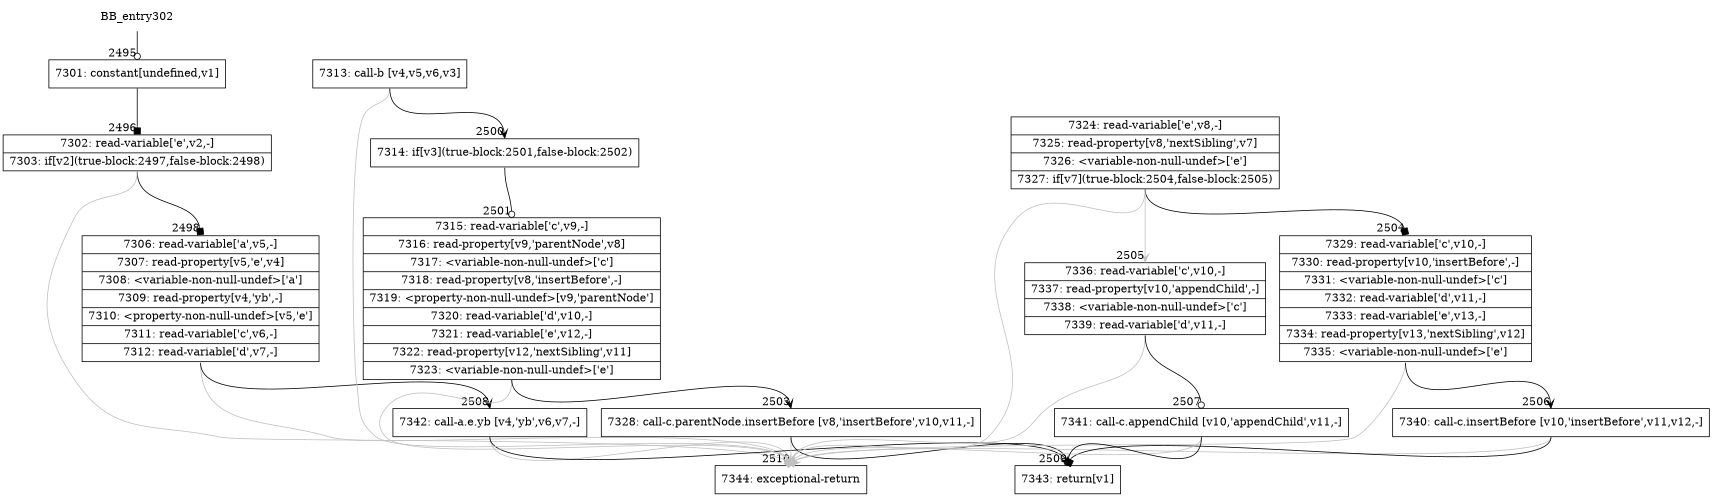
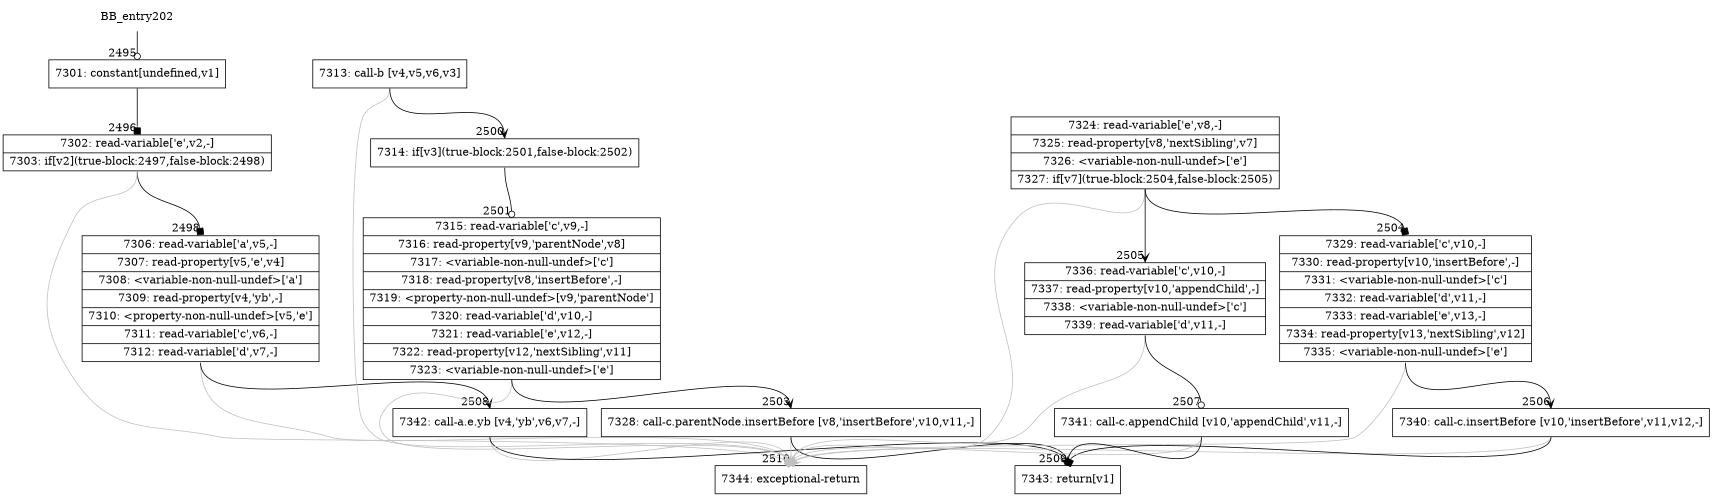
(137, 17) -> (137, 17)
(1145, 222) -> (1145, 222)
